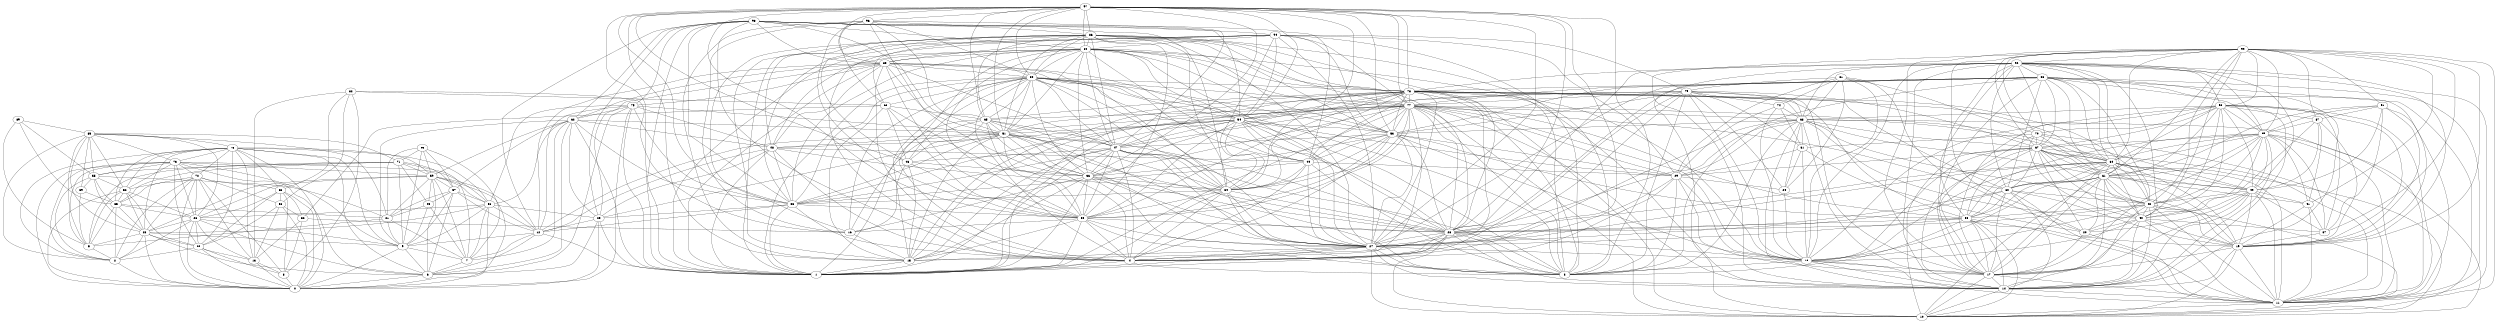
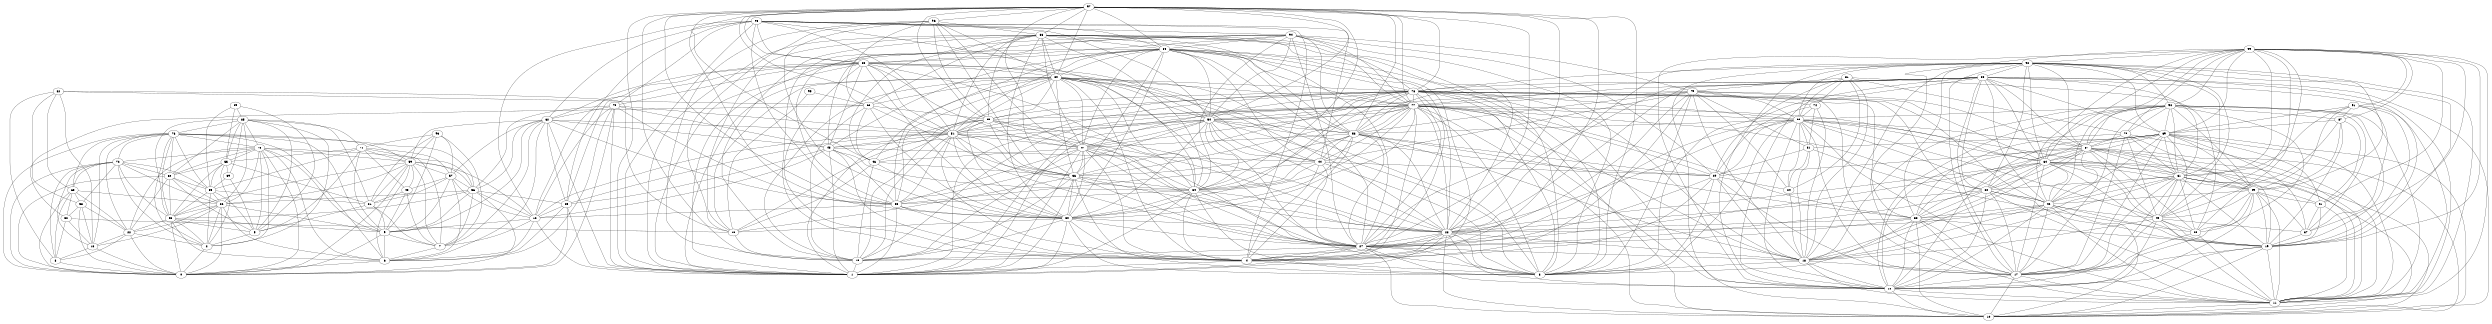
none -> (810, 91)
(696, 211) -> none
